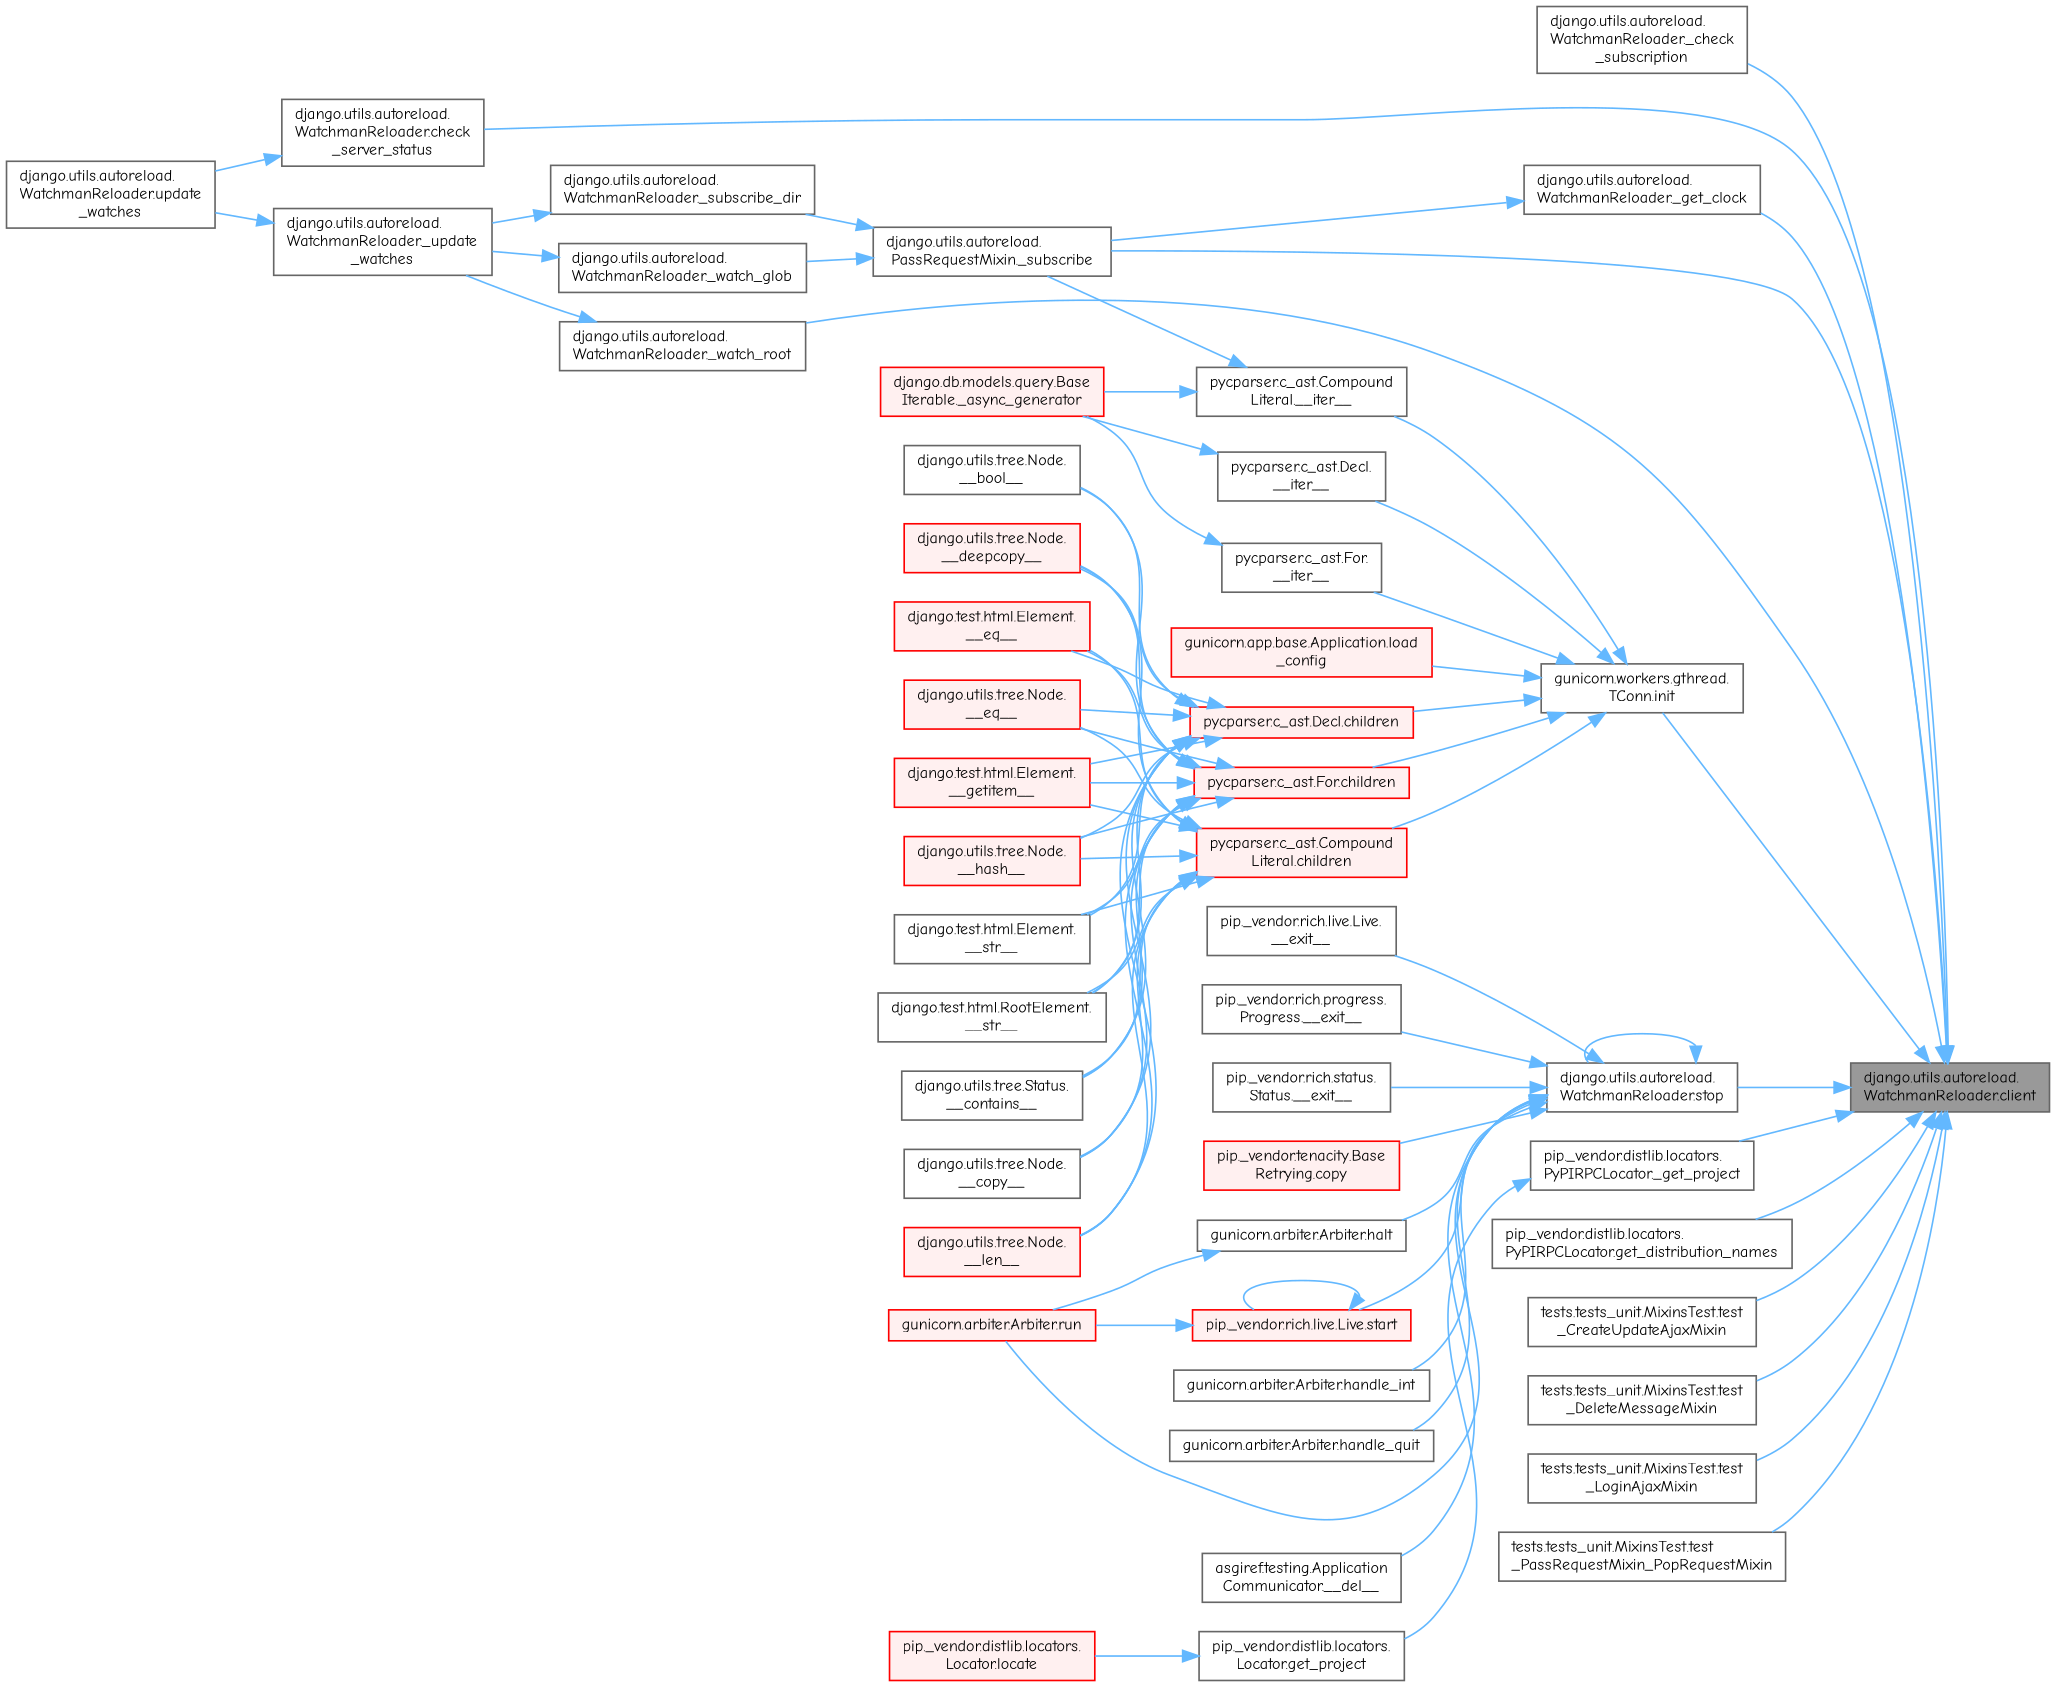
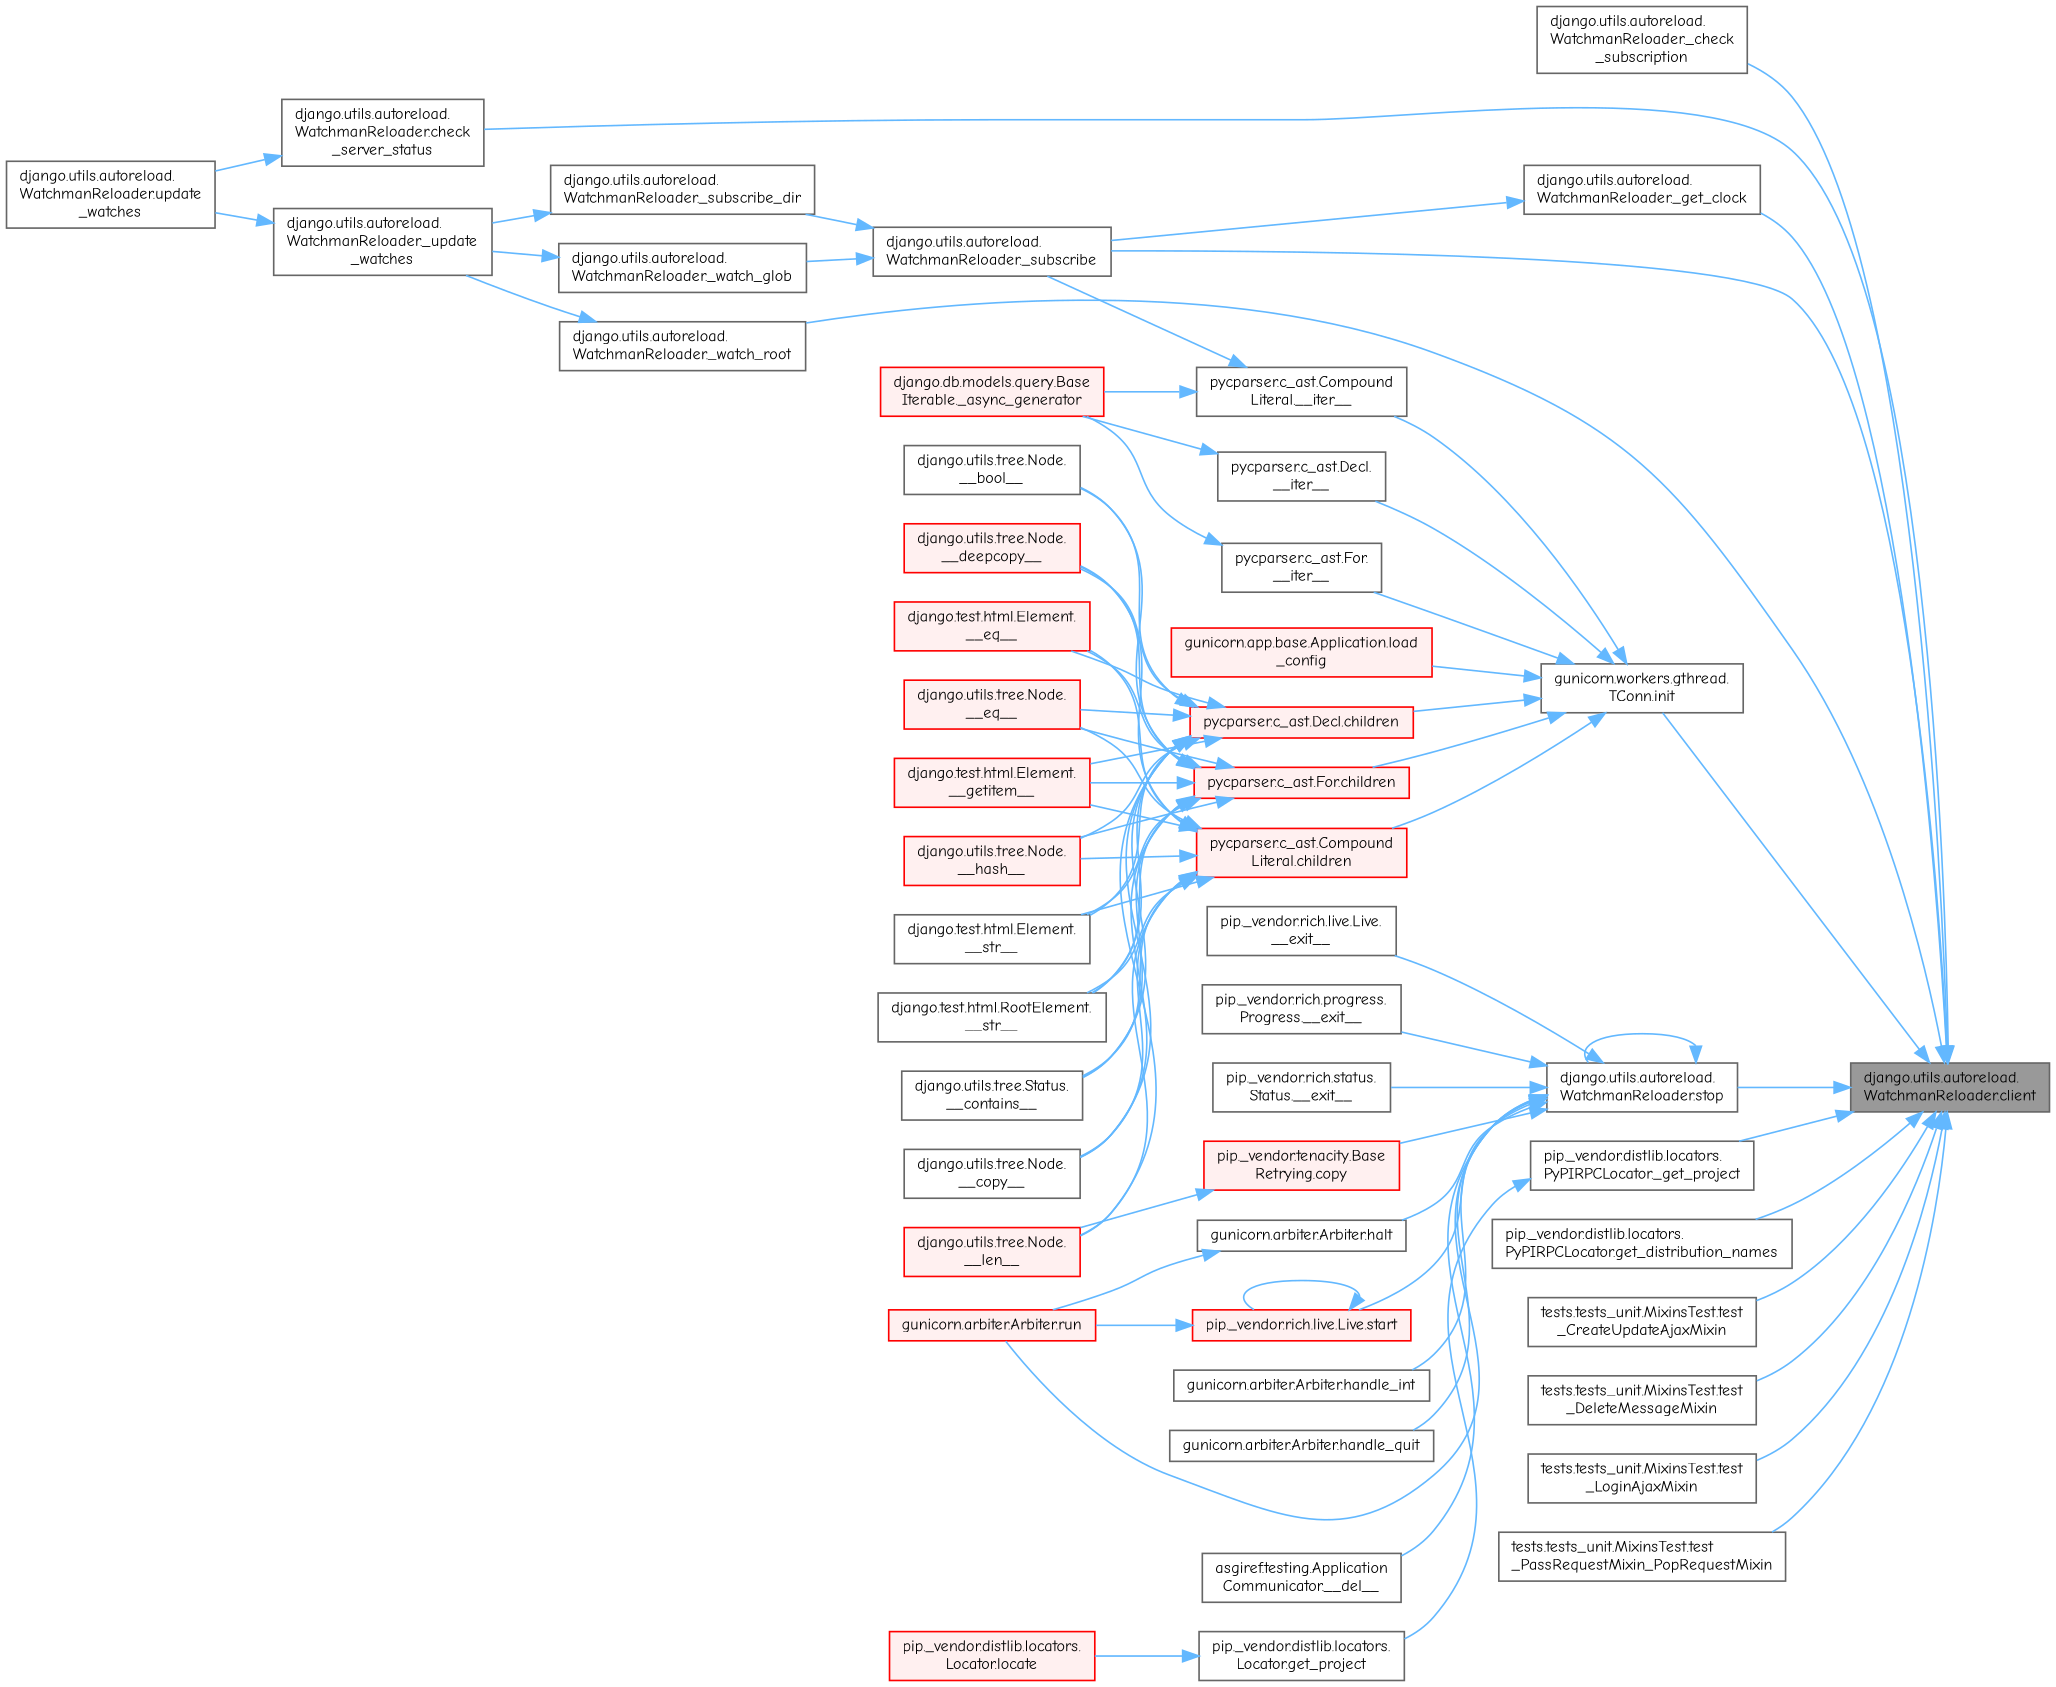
(992, 252) -> (992, 252)
(1141, 1025) -> (1139, 1211)
